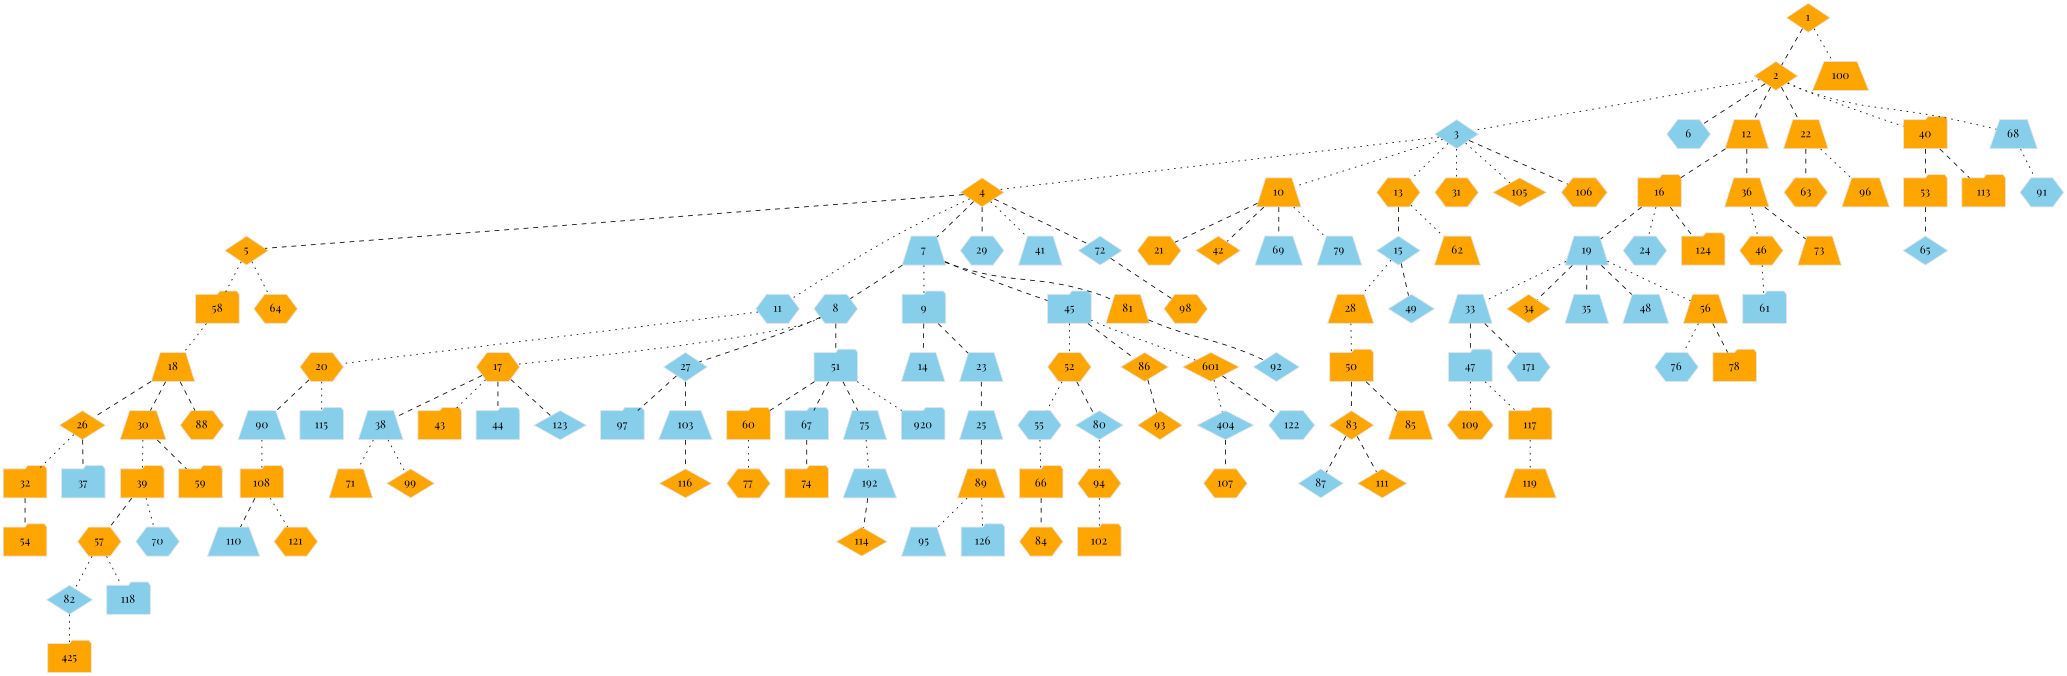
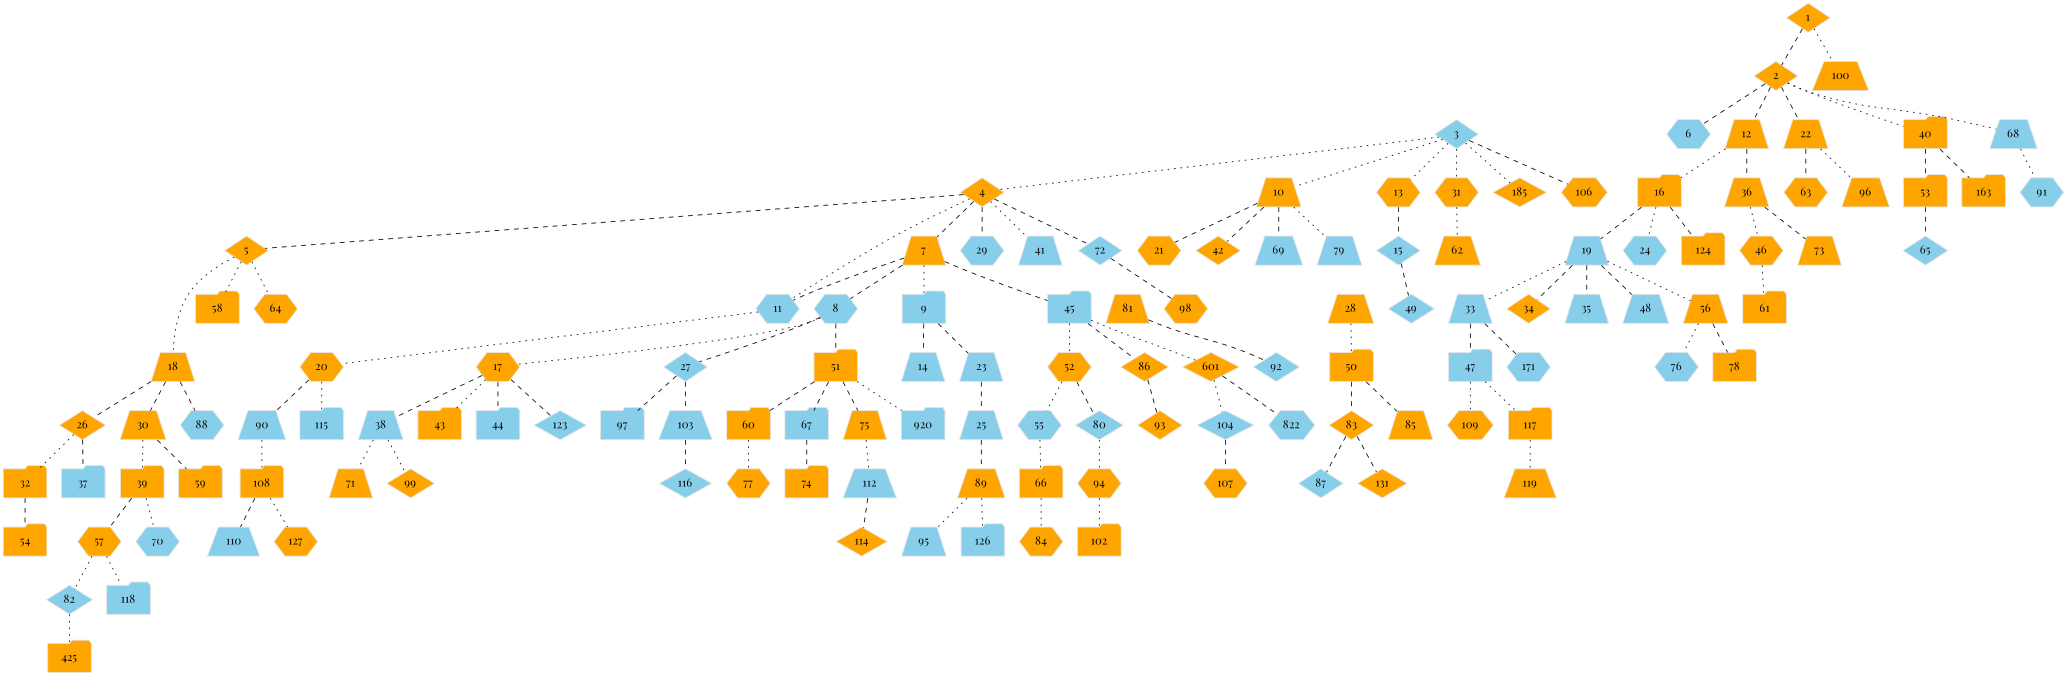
(1616, 105) -> none
(1703, 163) -> (1703, 163)
(1520, 192) -> (1520, 192)
(1984, 192) -> (1984, 192)
(1427, 221) -> (1457, 222)
(924, 251) -> (924, 251)
(1377, 277) -> none
(1029, 280) -> (848, 278)
(1765, 309) -> (1765, 309)
(195, 338) -> (188, 295)
(836, 367) -> (836, 367)
(202, 425) -> (202, 425)
(865, 425) -> (865, 425)
(1225, 425) -> (1225, 425)
(1292, 425) -> (1292, 425)
(685, 483) -> (685, 483)
(870, 483) -> (870, 483)
(1382, 483) -> (1382, 483)
(1041, 513) -> (1041, 513)
(296, 542) -> (296, 542)
